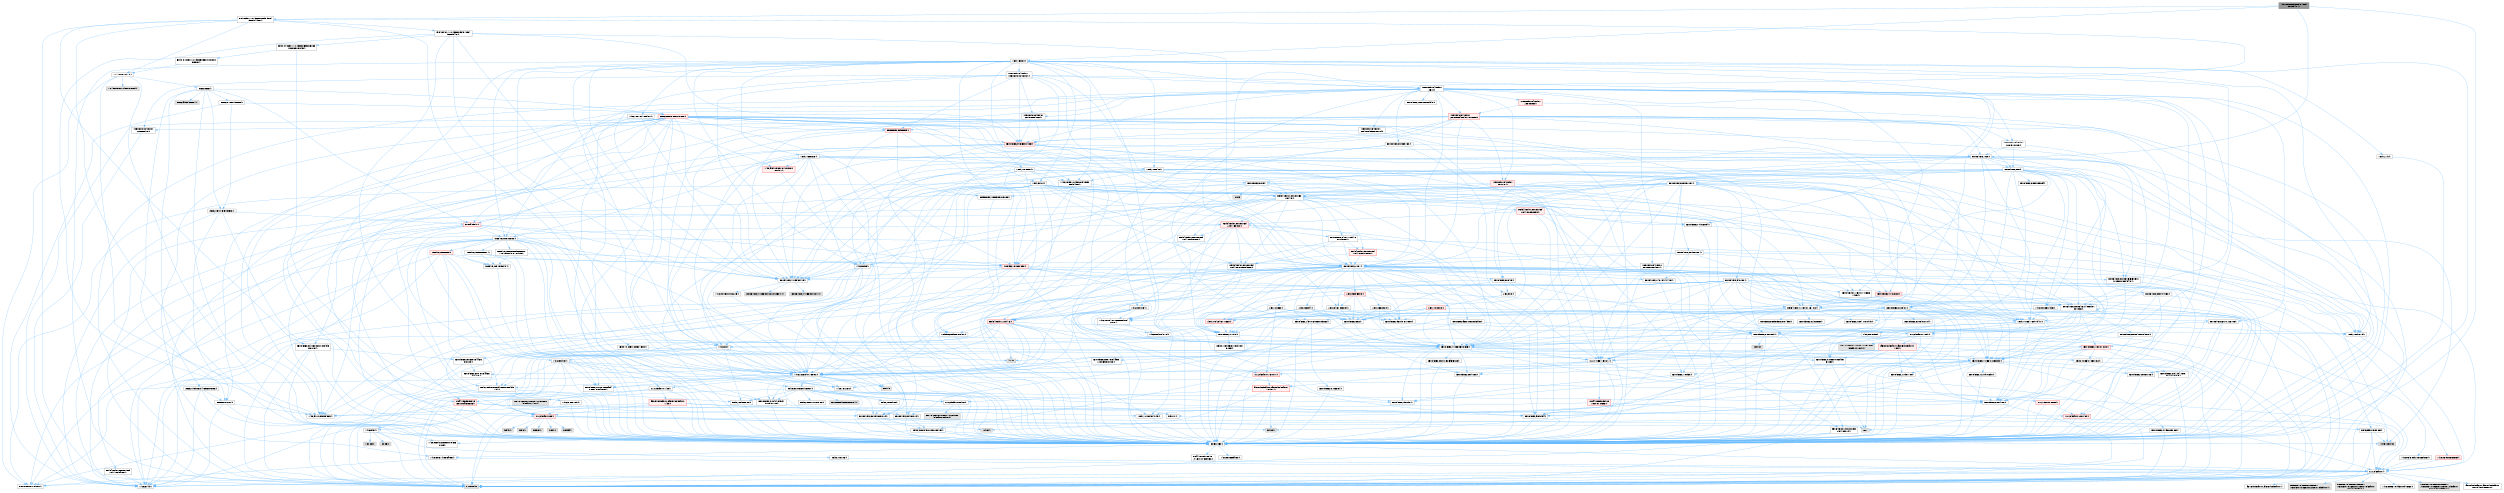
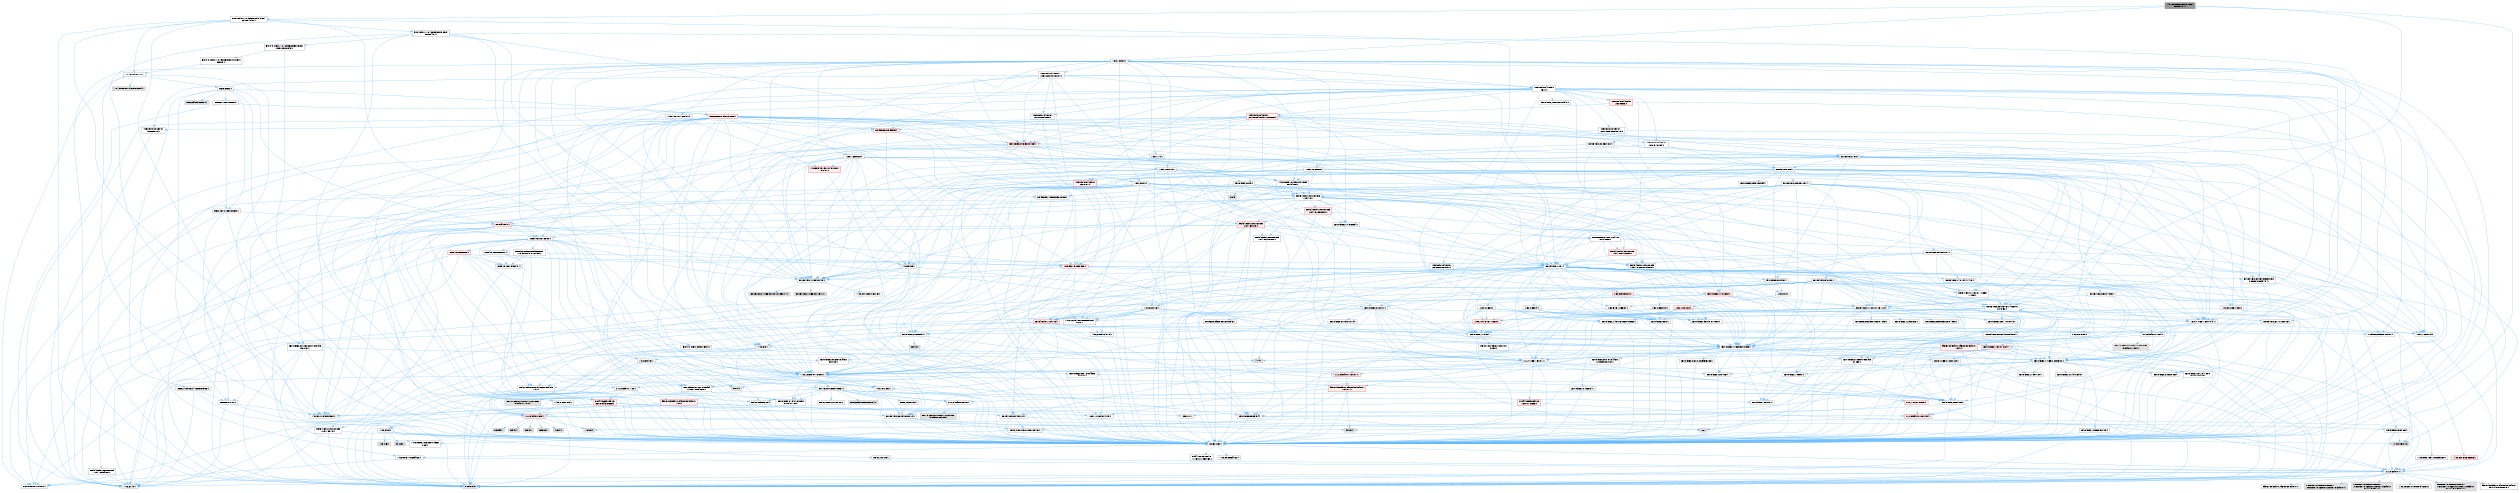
none -> (1871, 322)
